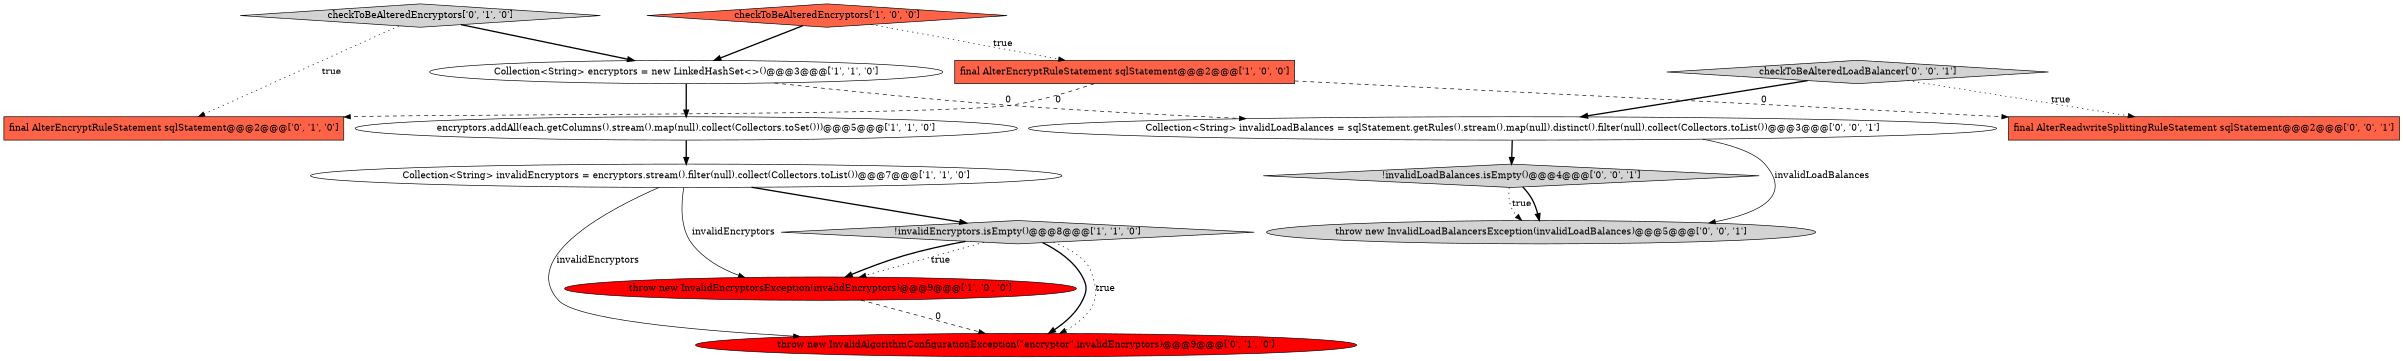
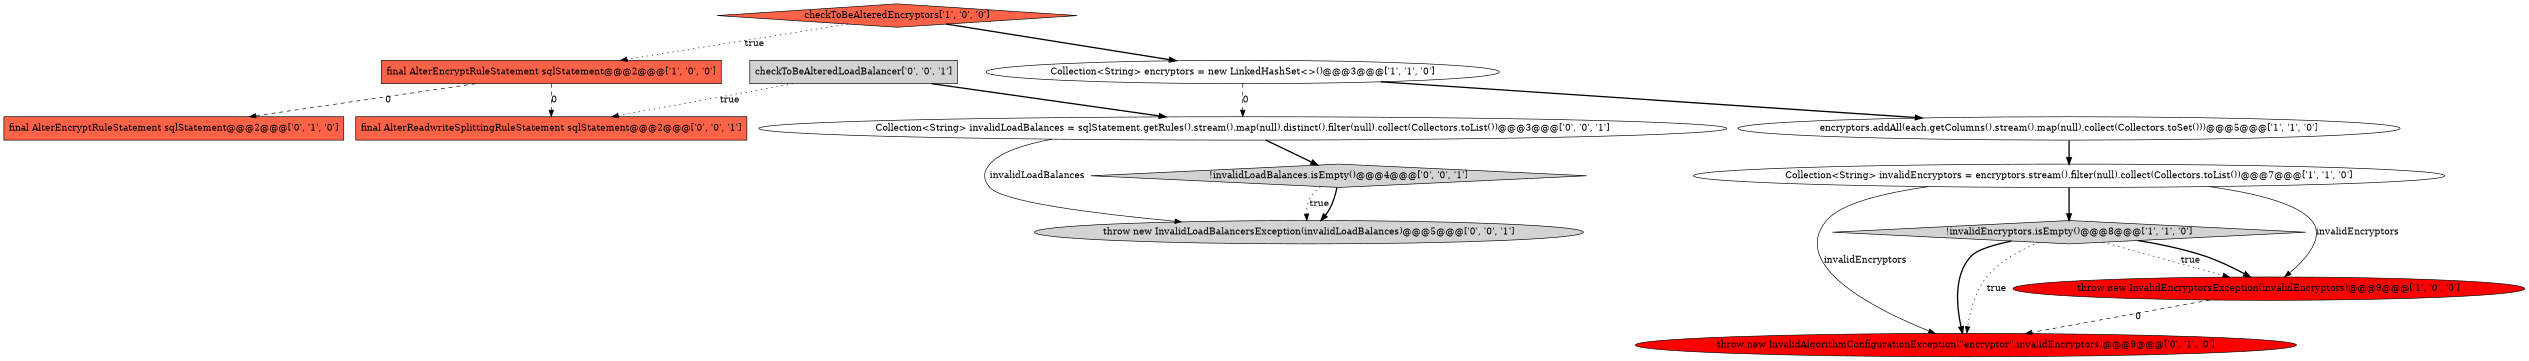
(420, 16) -> none
(1858, 72) -> (854, 72)
